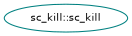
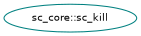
(66, 18) -> (70, 18)
